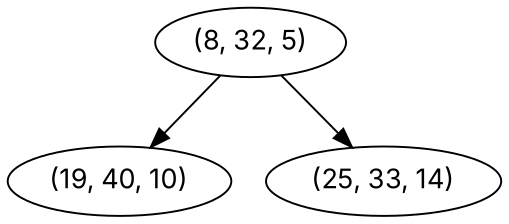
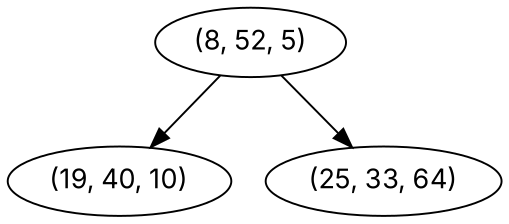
(251, 42) -> (251, 42)
(384, 181) -> (384, 181)
